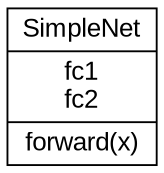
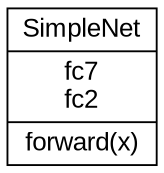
(82, 72) -> (82, 72)
